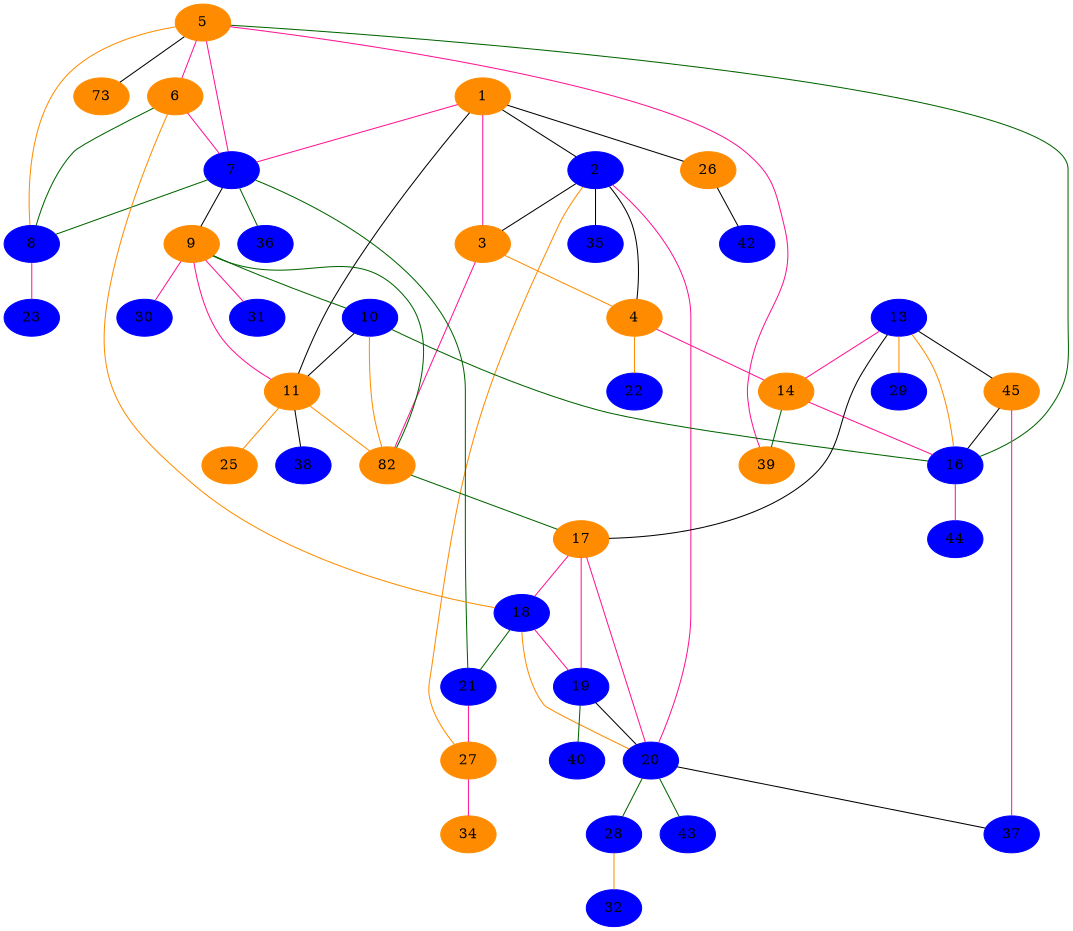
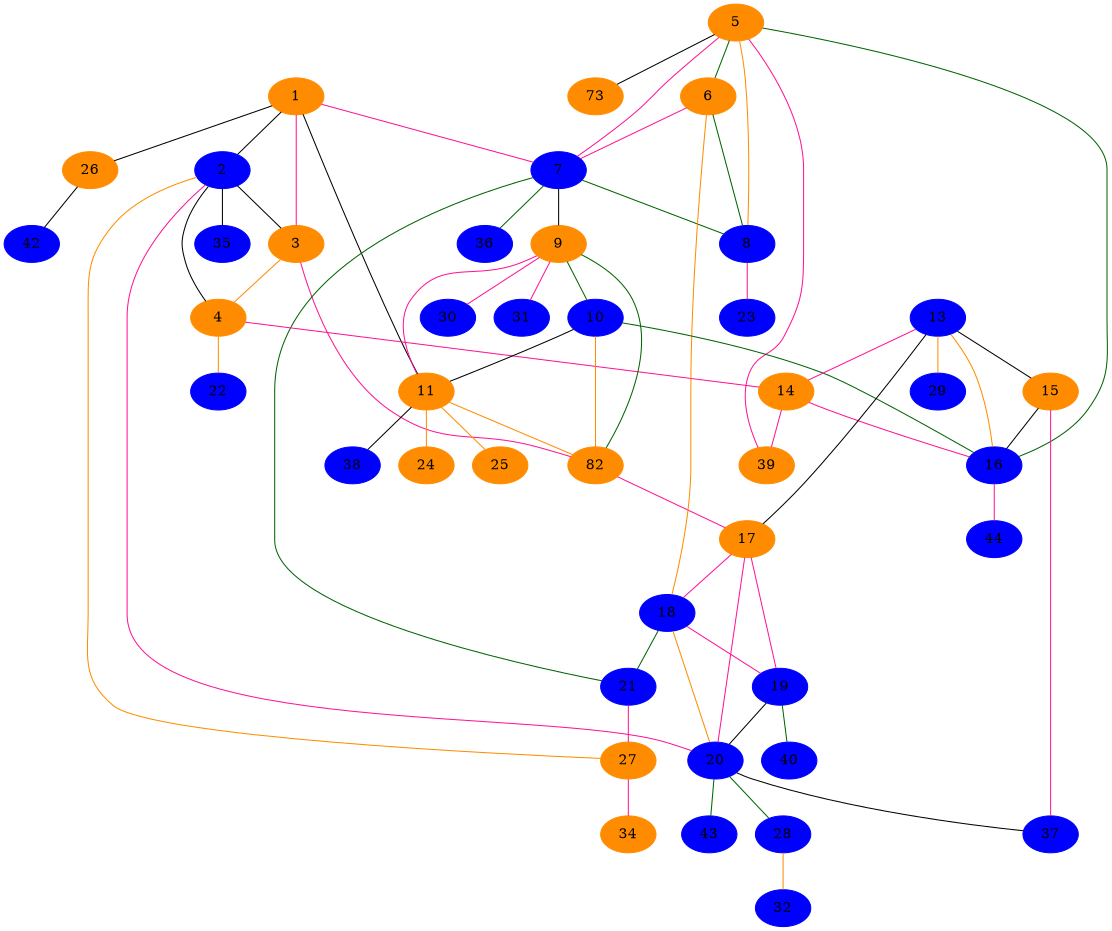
(189, 59) -> (722, 59)
(1012, 392) -> (1051, 392)
(776, 429) -> (776, 429)
none -> (426, 465)
(484, 502) -> (671, 502)
